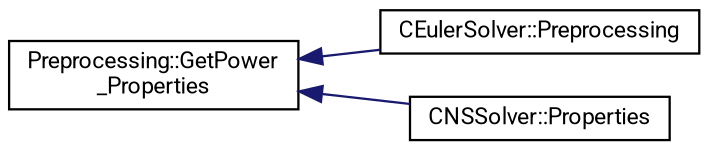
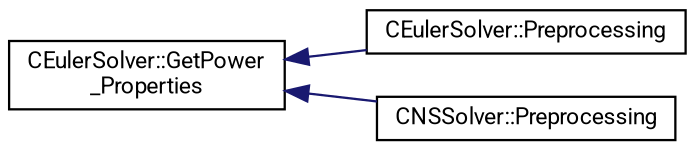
(154, 75) -> (147, 75)
(540, 118) -> (526, 118)
